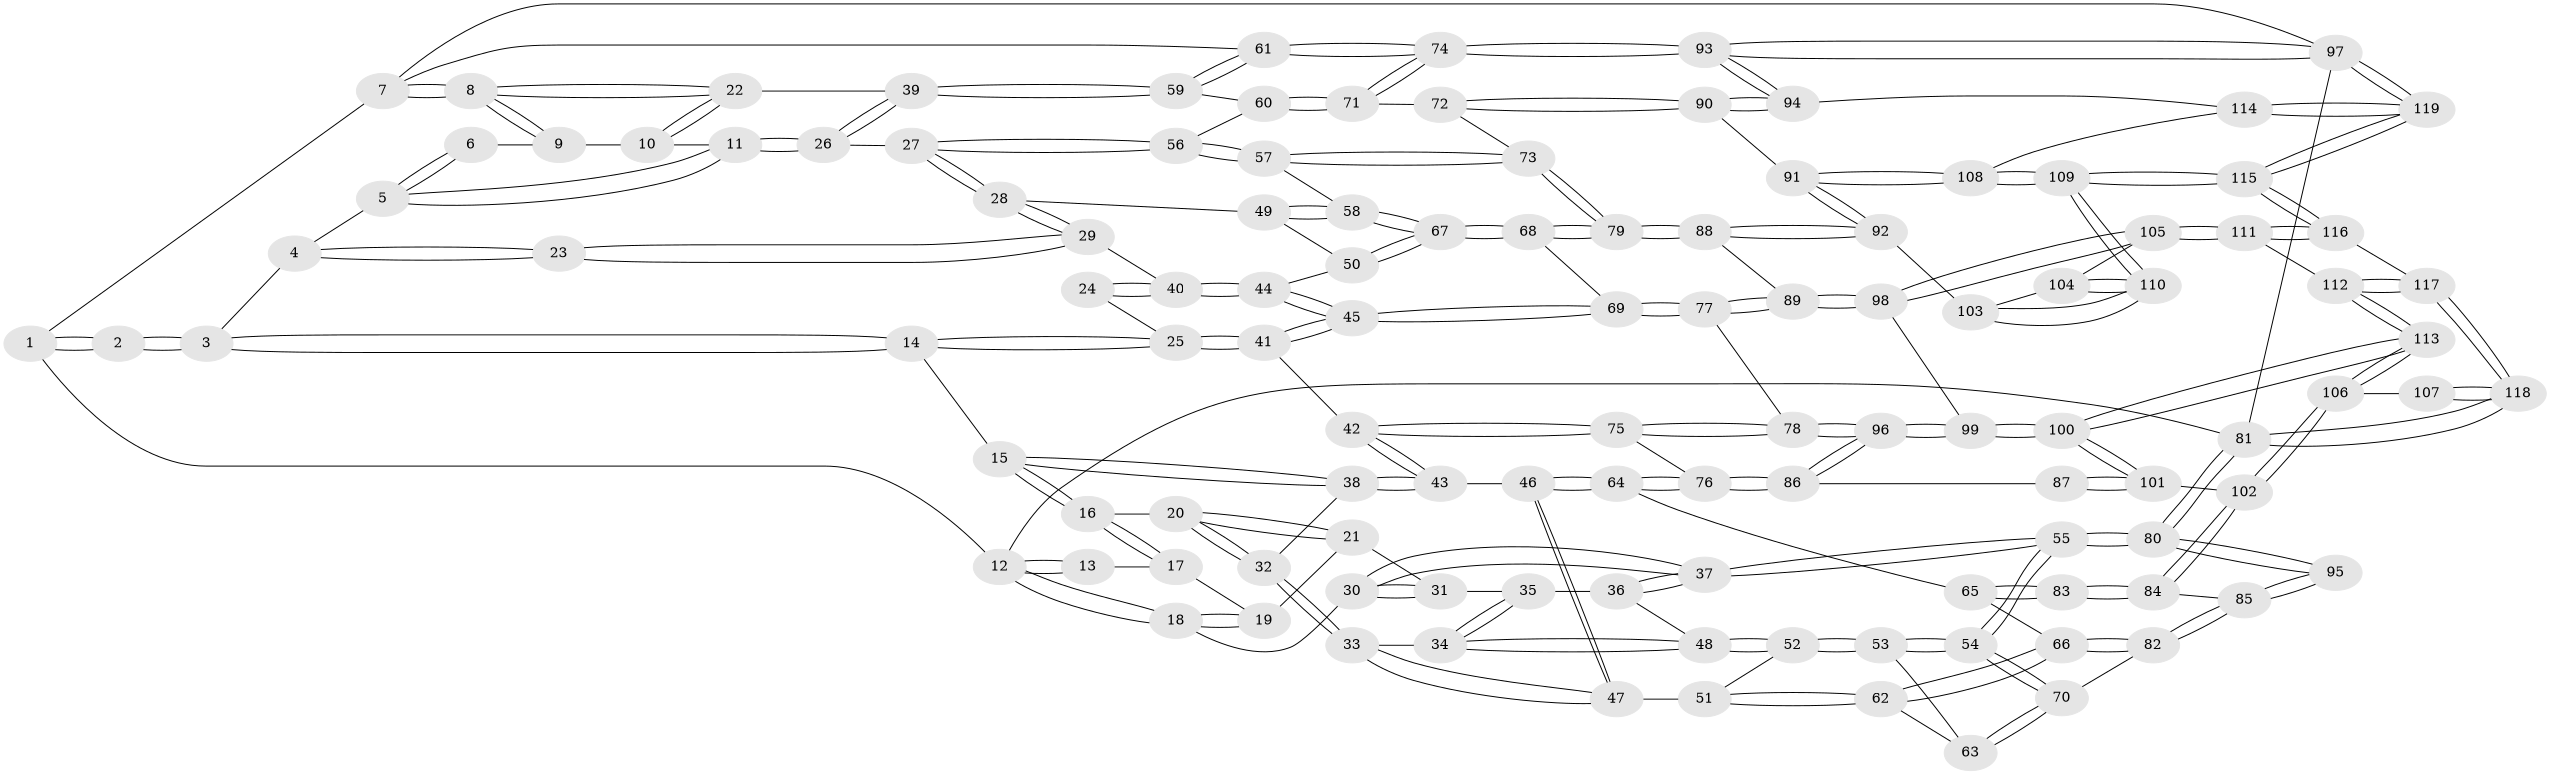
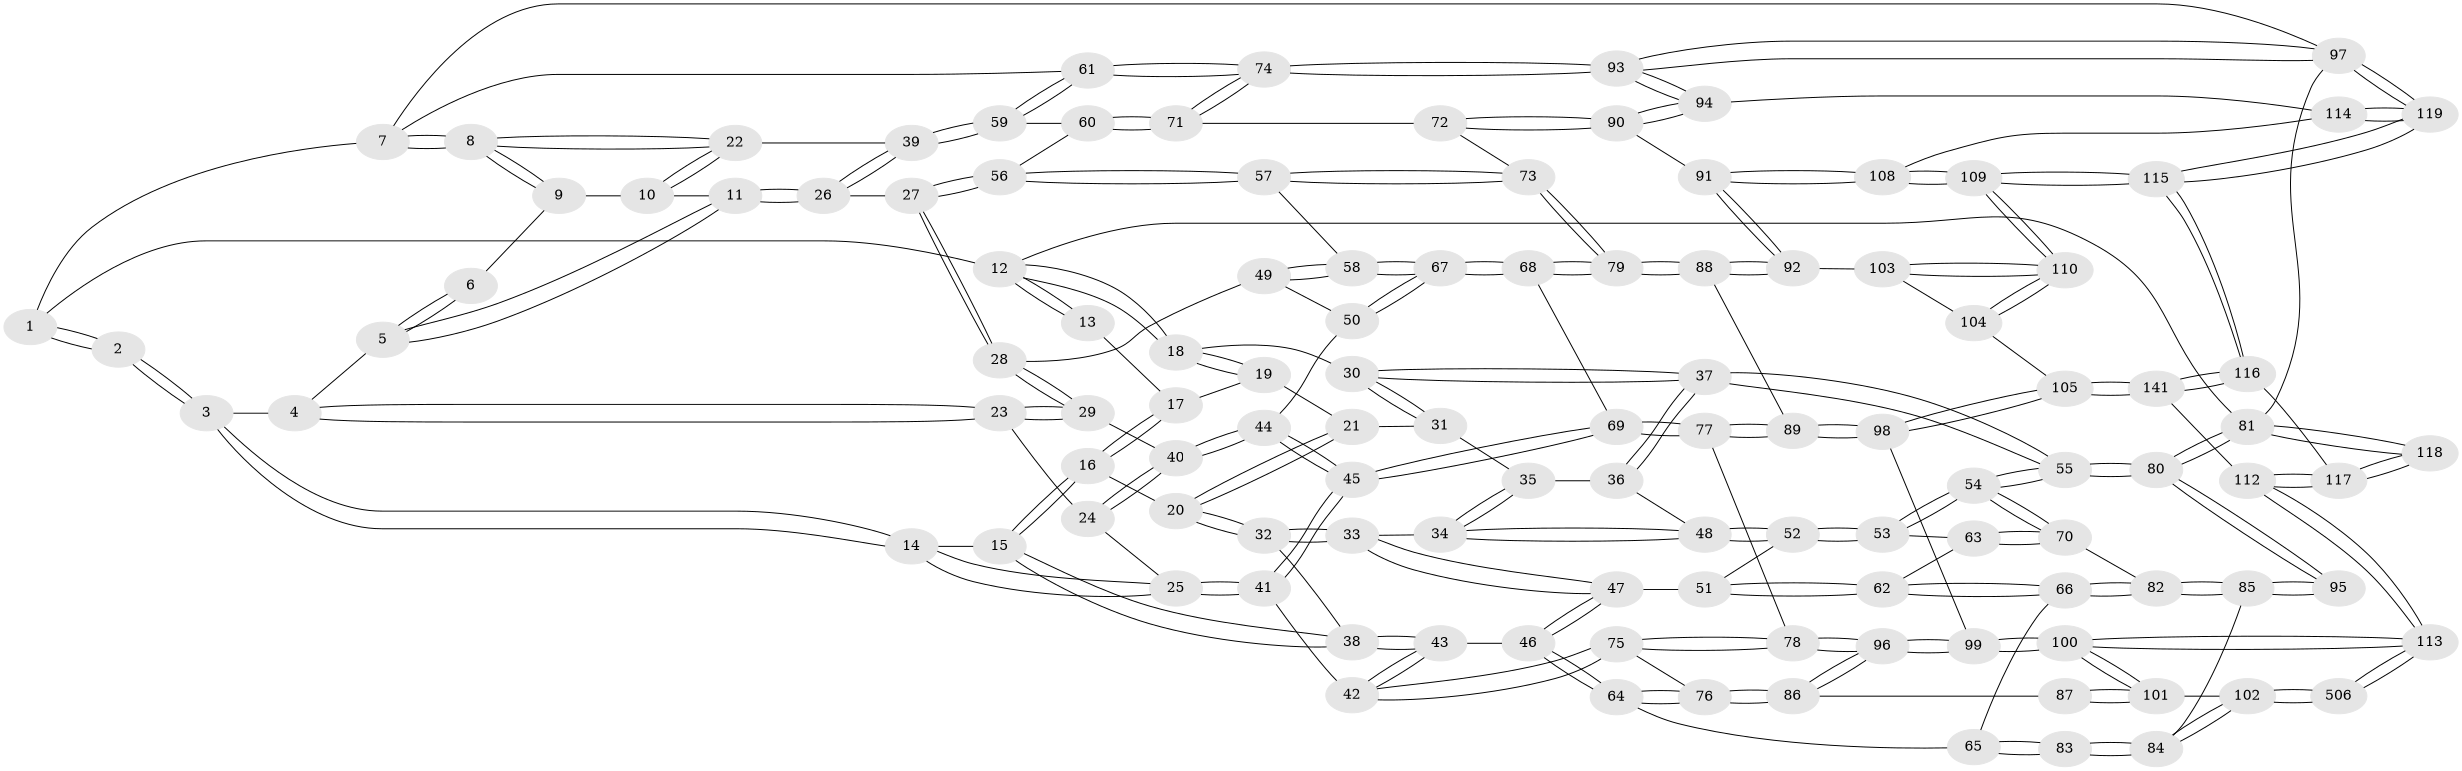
(2244, 233) -> (2156, 389)
(2336, 394) -> (2339, 696)
(2427, 394) -> none
none -> (1041, 468)
